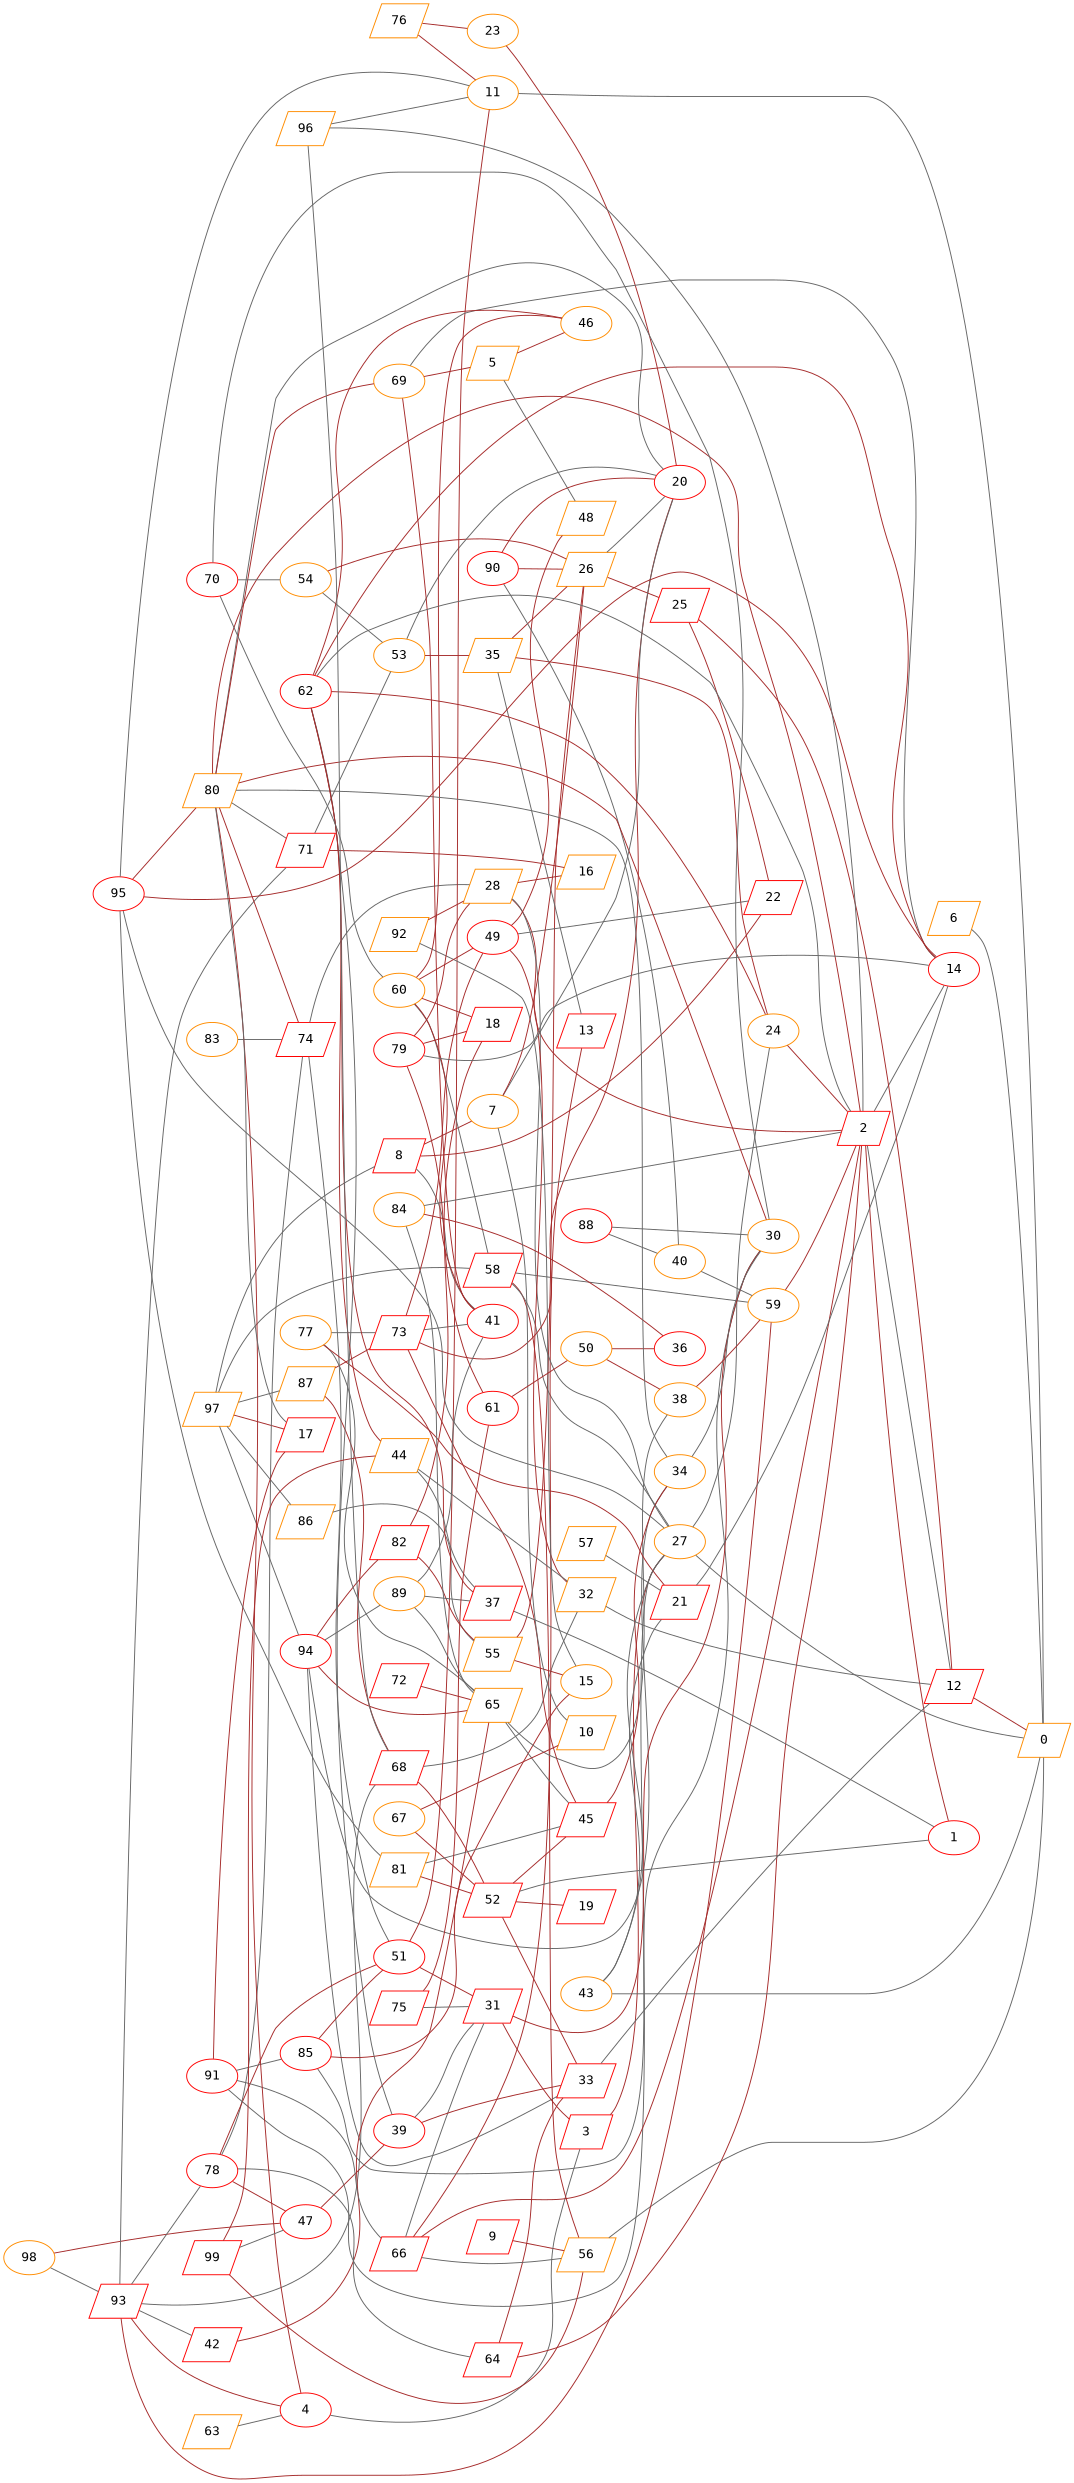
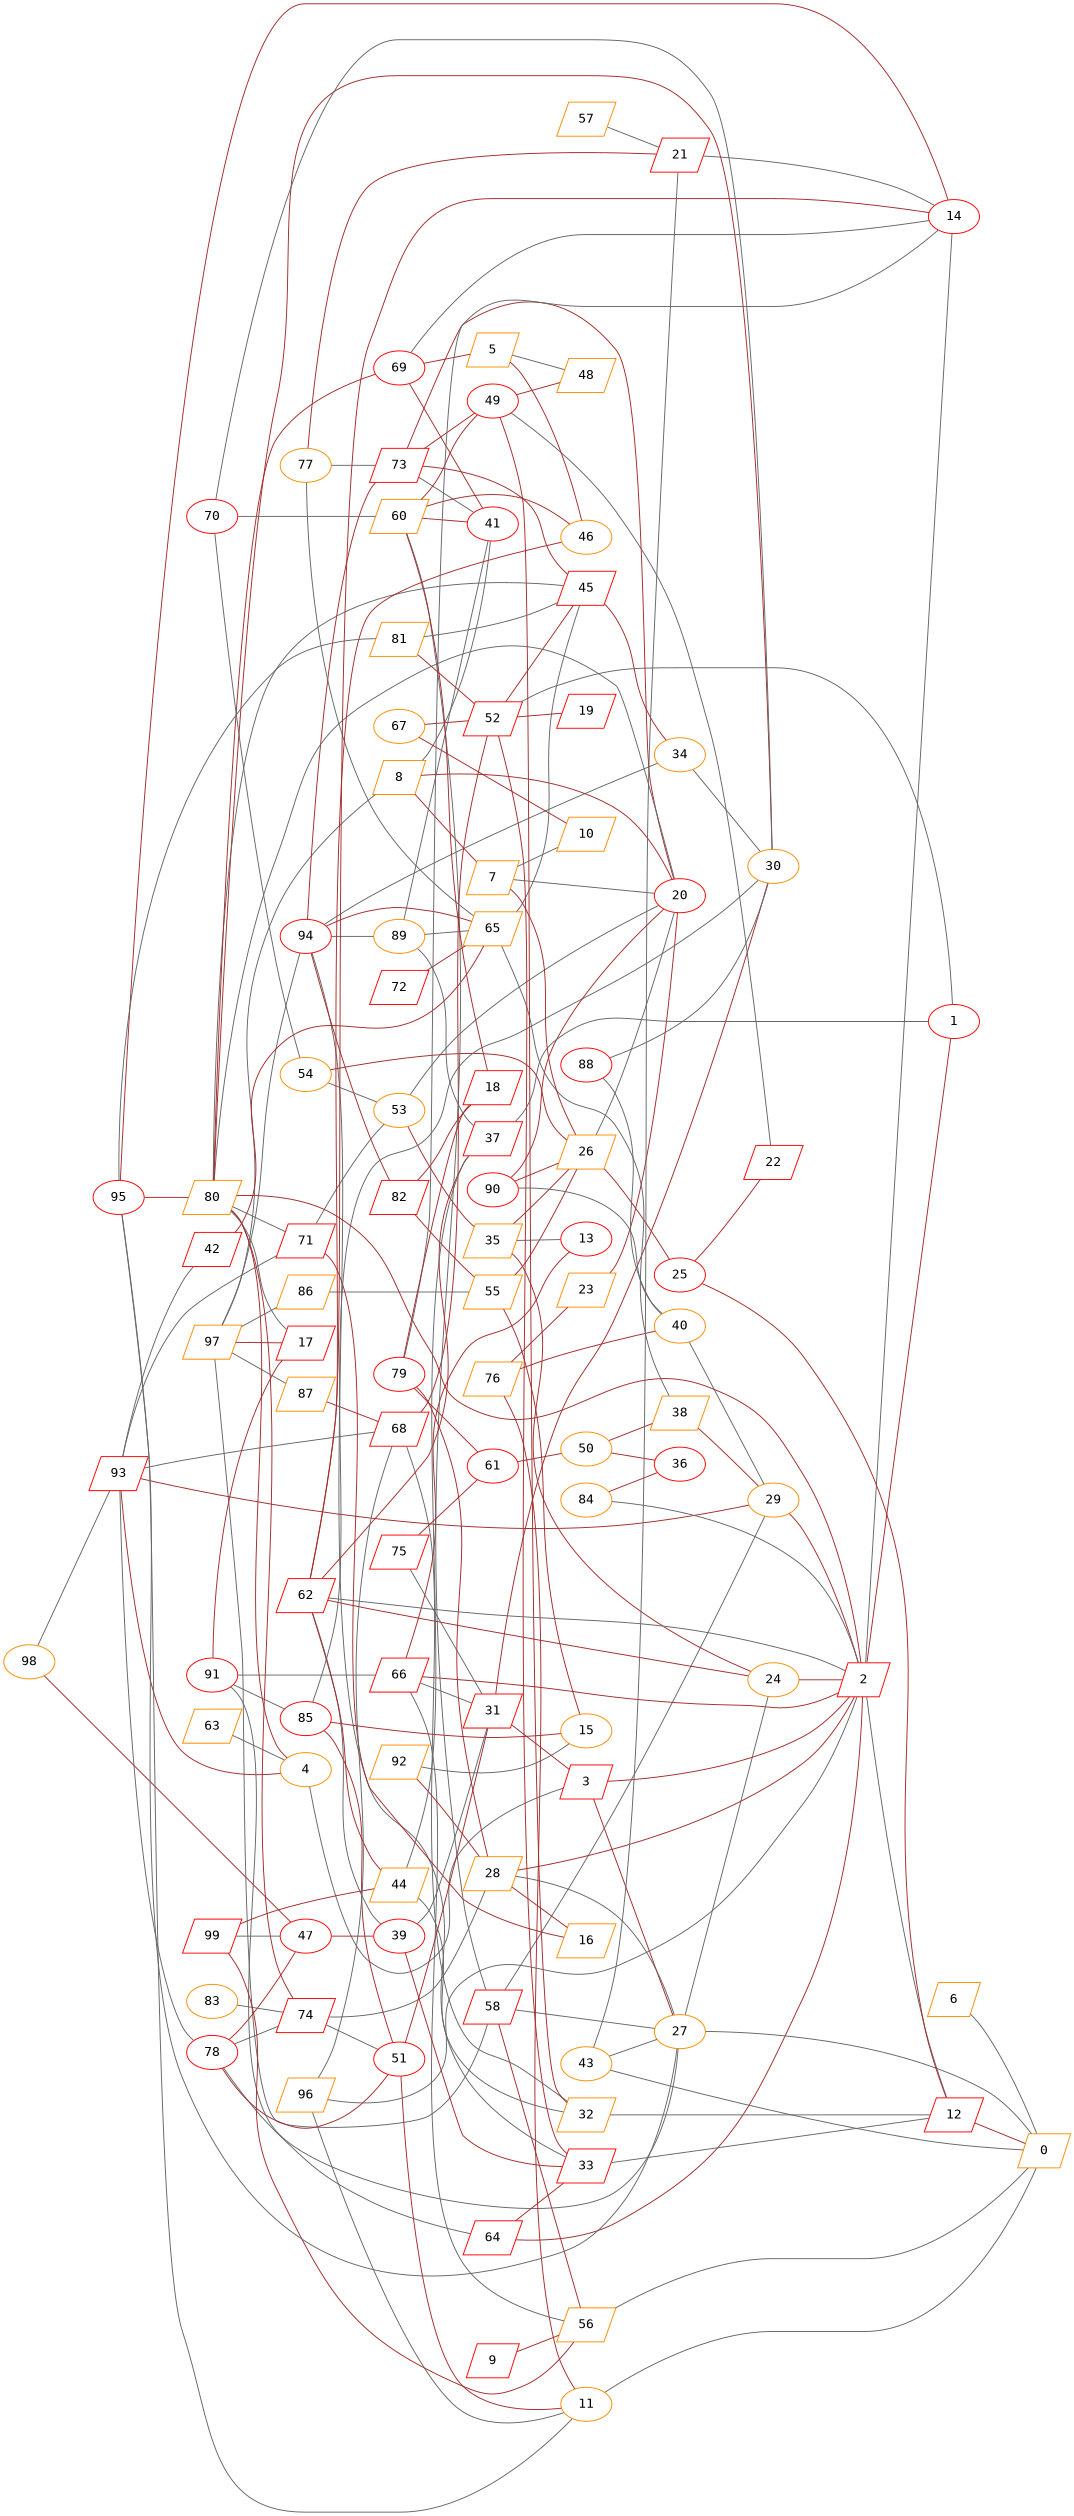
(493, 31) -> (586, 1290)
(399, 381) -> (399, 368)
(680, 605) -> (680, 1275)
(306, 691) -> (306, 1596)
(639, 983) -> (249, 746)
(399, 990) -> (399, 516)
(586, 1031) -> (586, 1239)
(625, 1068) -> (566, 787)
(493, 1111) -> (493, 878)
(399, 1156) -> (399, 777)
(773, 1305) -> (773, 1500)
none -> (587, 1348)
(358, 1355) -> (326, 698)
(436, 1390) -> none
(680, 1400) -> (680, 1413)
none -> (738, 1761)
(306, 2410) -> (306, 1770)
